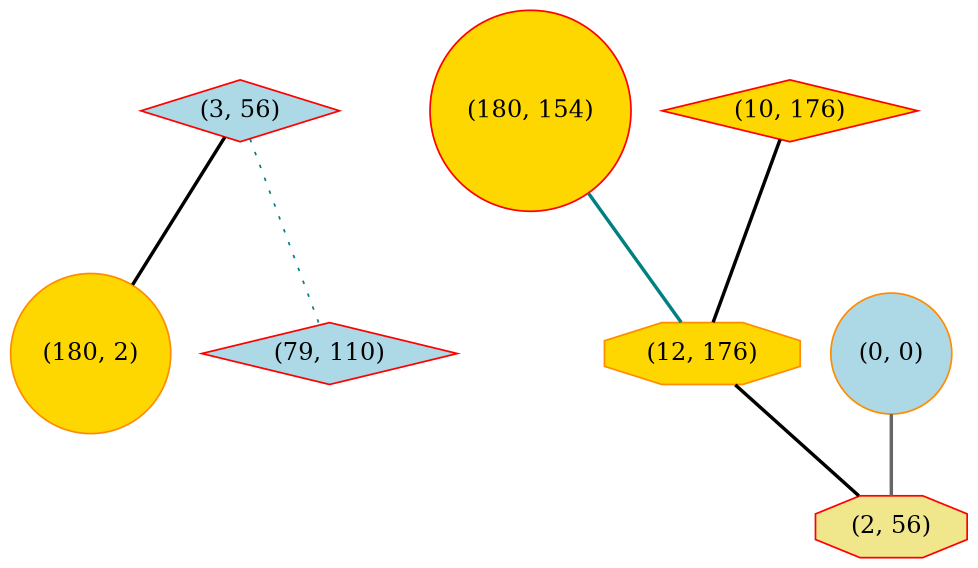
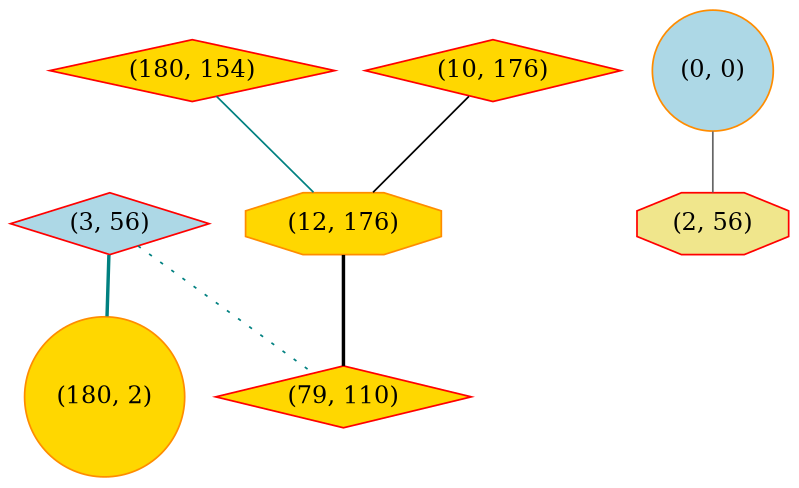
(531, 111) -> (192, 71)
(179, 211) -> (108, 286)
(747, 231) -> (421, 144)
(635, 258) -> (265, 144)
(330, 354) -> (343, 397)
(797, 440) -> (343, 310)
(891, 455) -> (713, 162)
